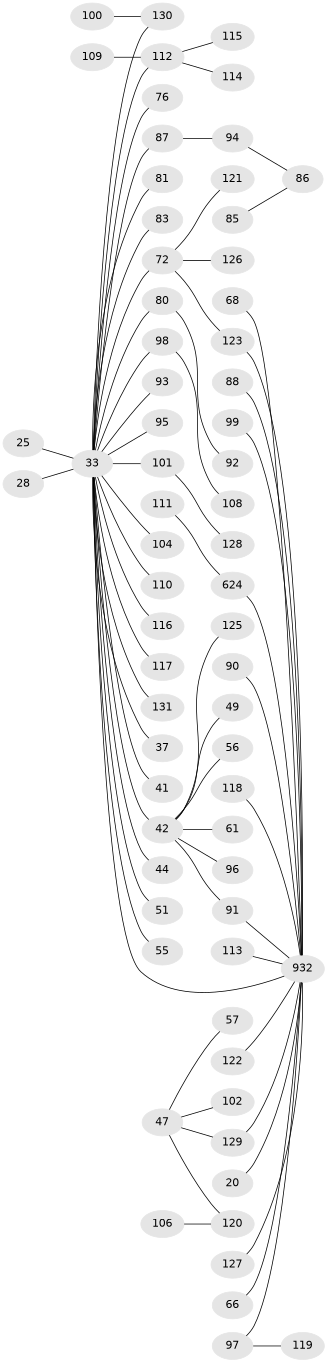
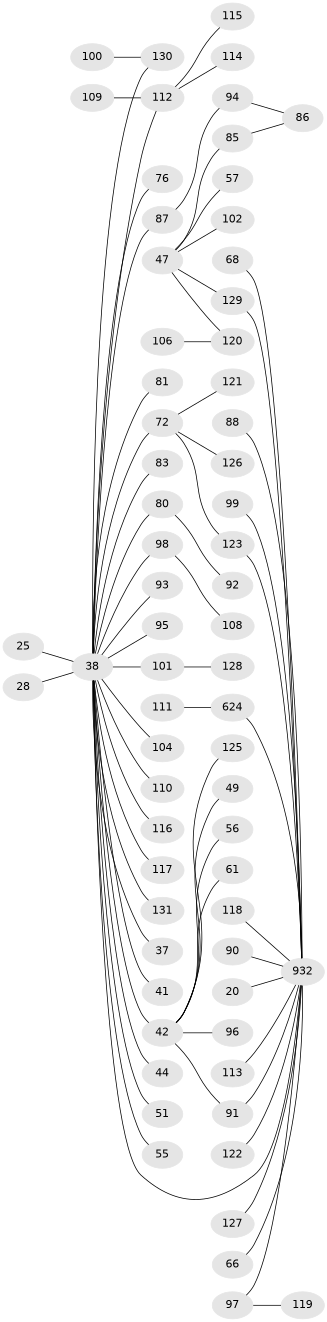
none -> (198, 199)
(92, 464) -> (92, 667)
